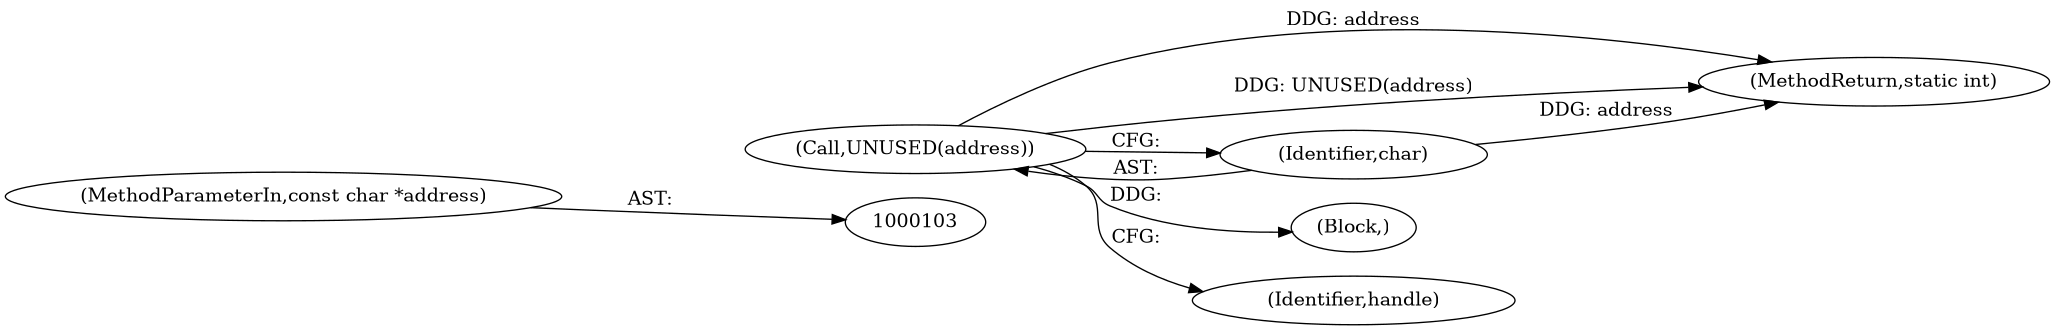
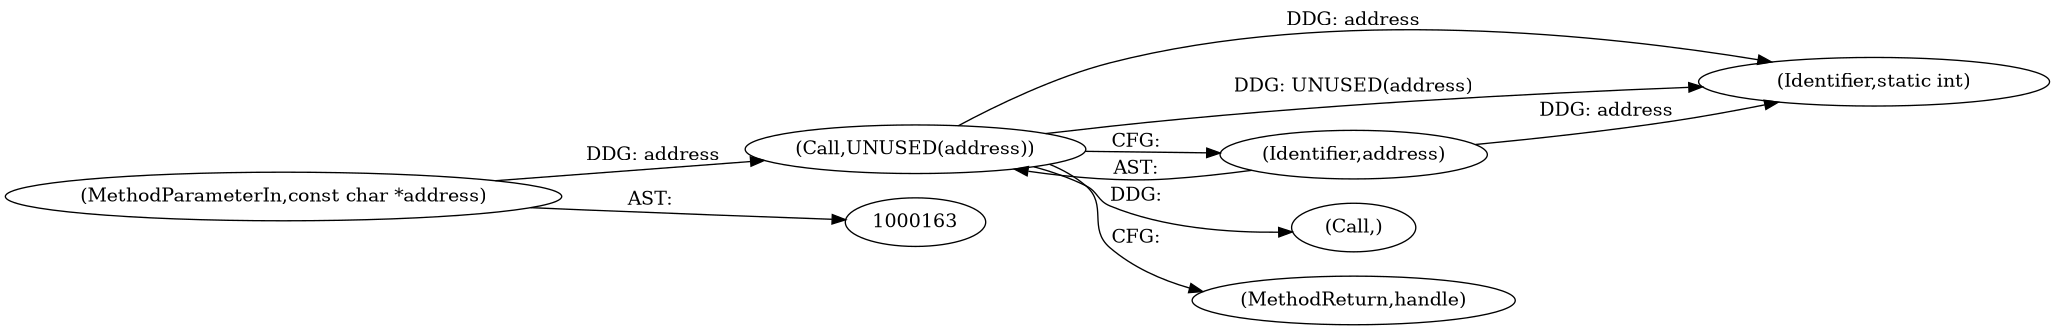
(1874, 82) -> (1874, 82)
(1354, 155) -> (1354, 155)
none -> (623, 171)
(916, 222) -> (916, 222)
(1354, 228) -> (1354, 228)
(1354, 300) -> (1354, 300)
